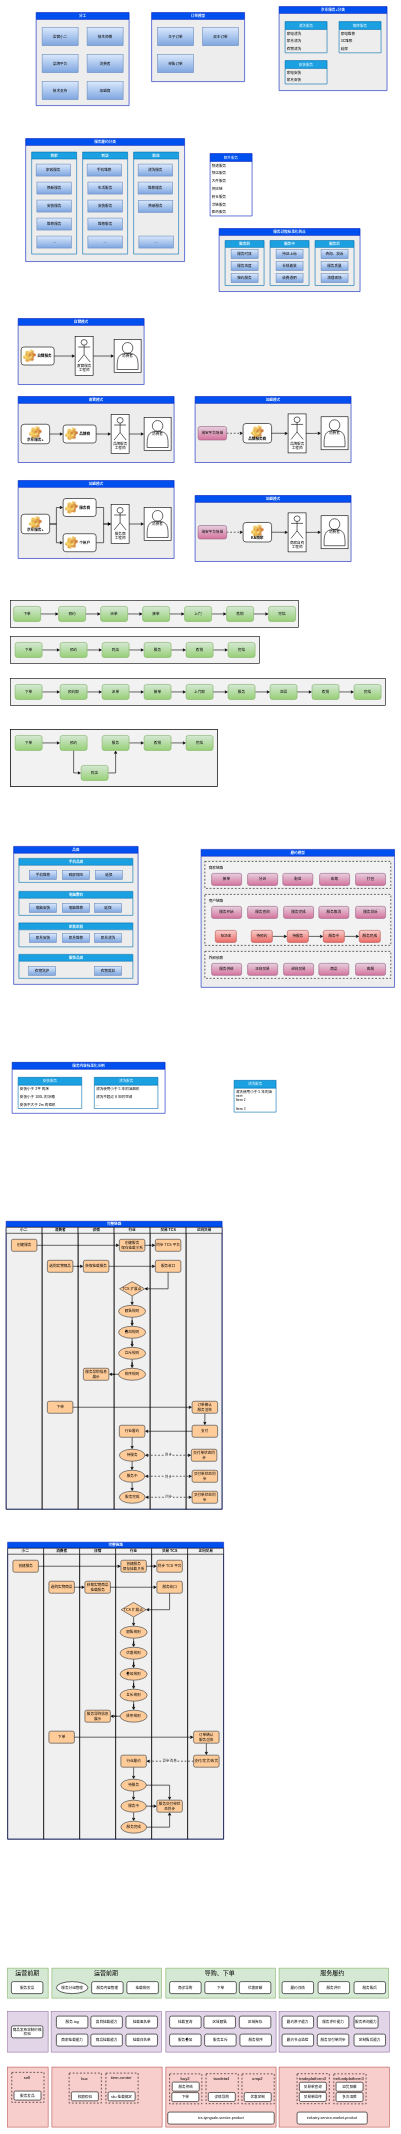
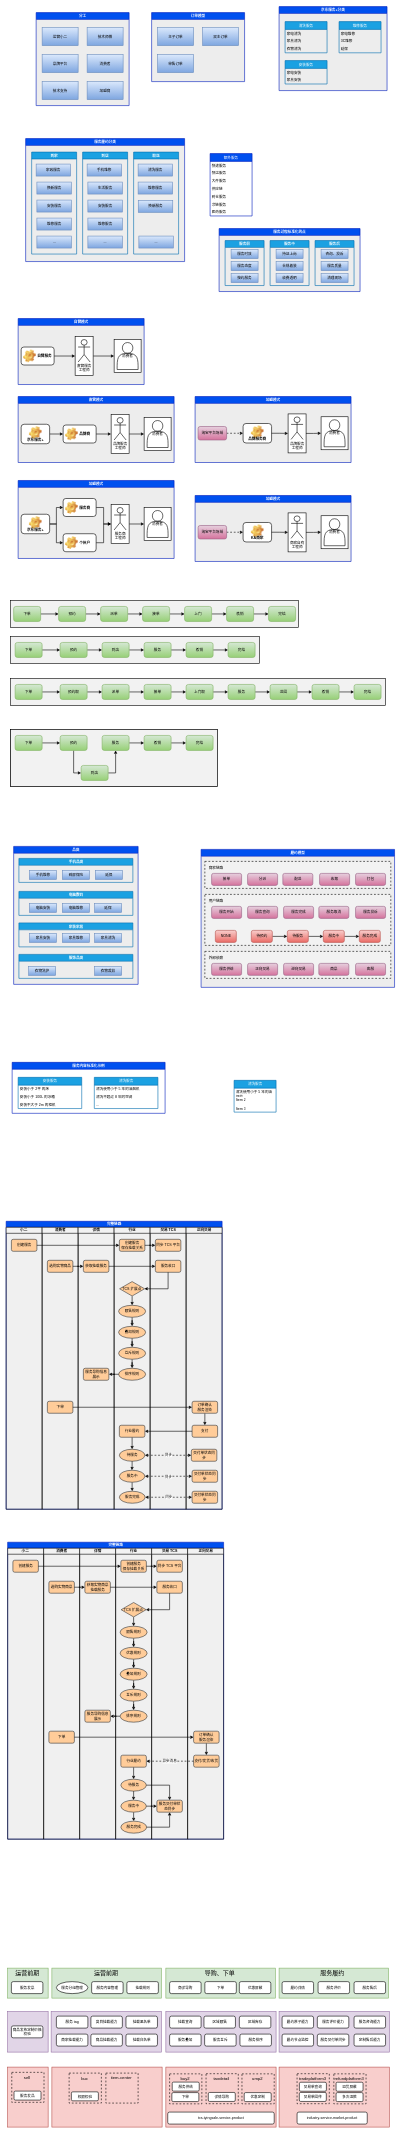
(366, 2022) -> (370, 2022)
(122, 2096) -> none
